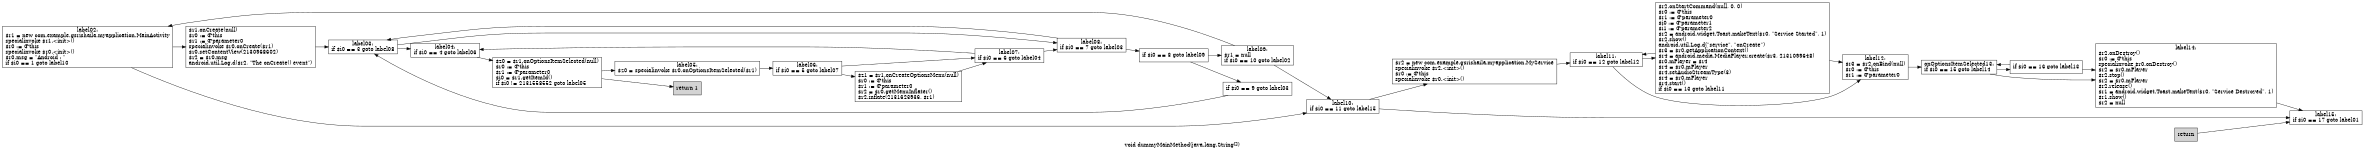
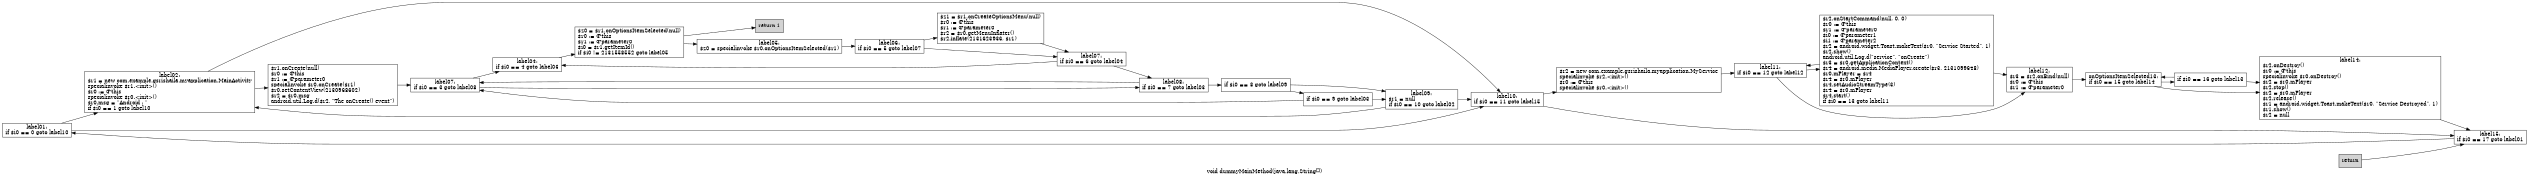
(363, 47) -> (445, 85)
none -> (1377, 99)
none -> (37, 130)
